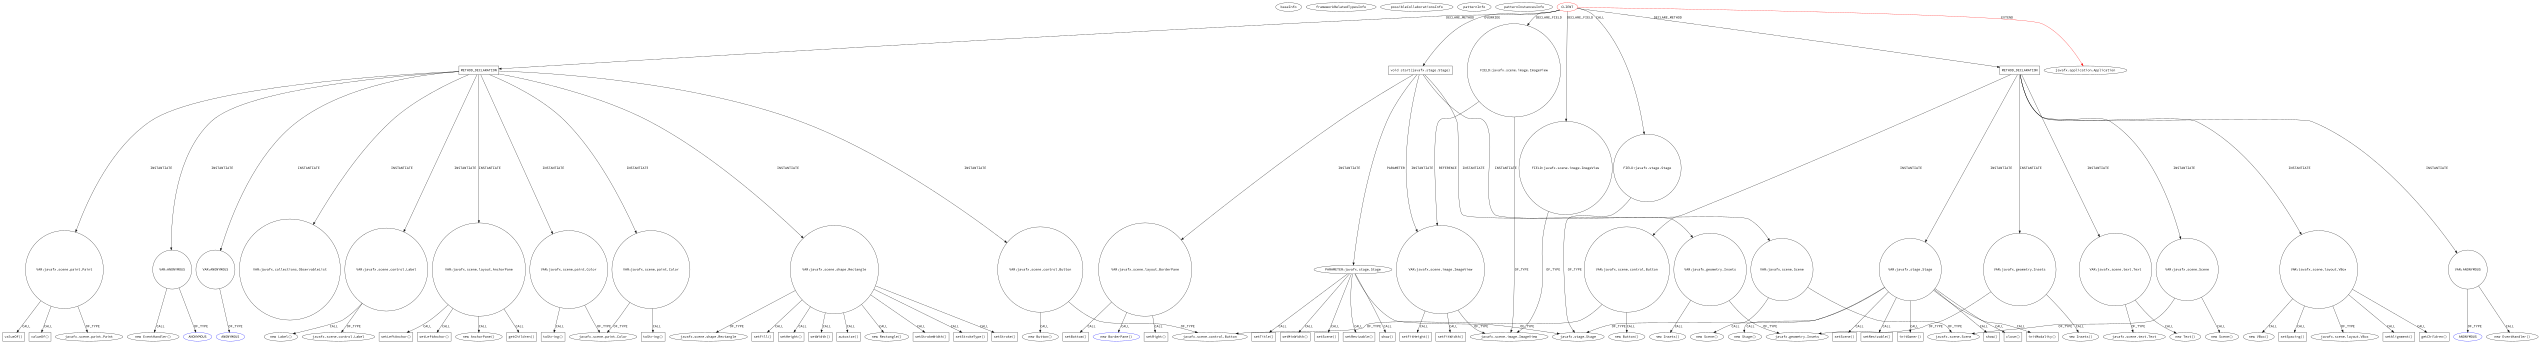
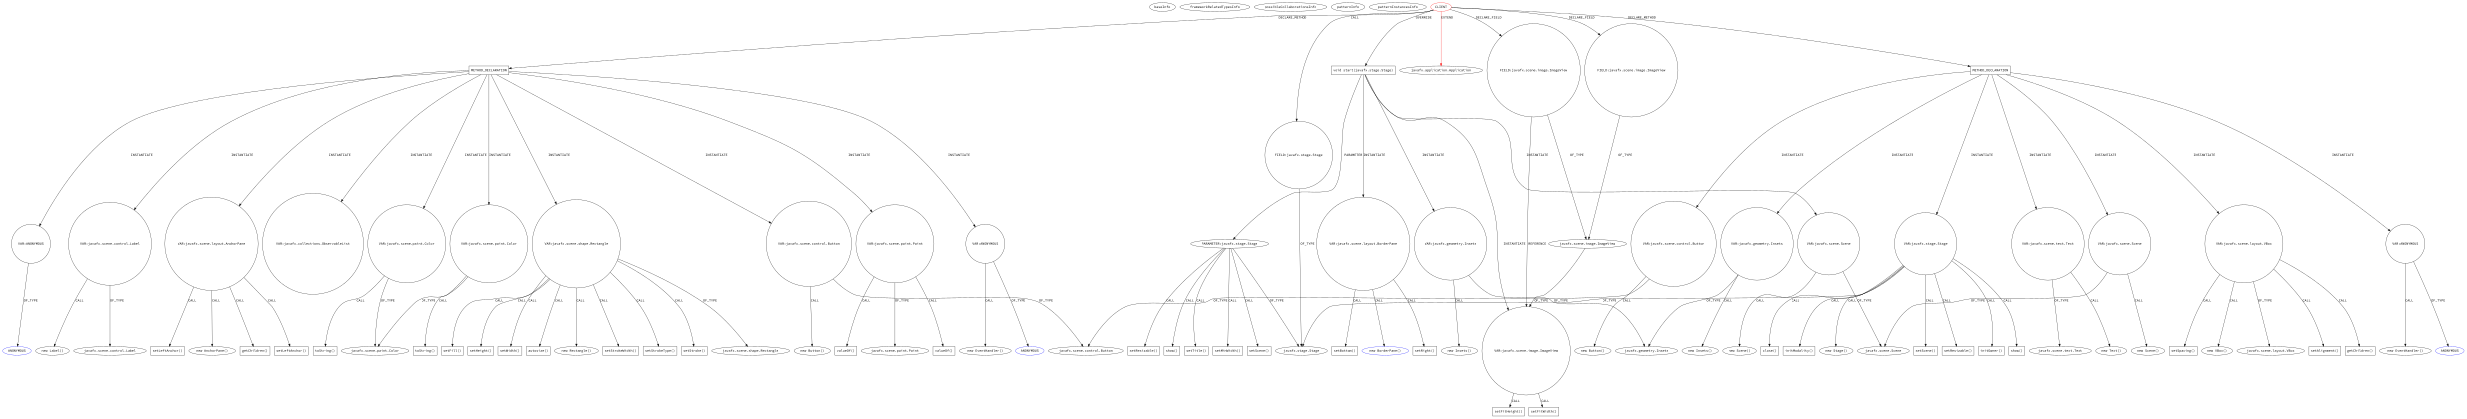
(1466, 321) -> (1561, 280)
